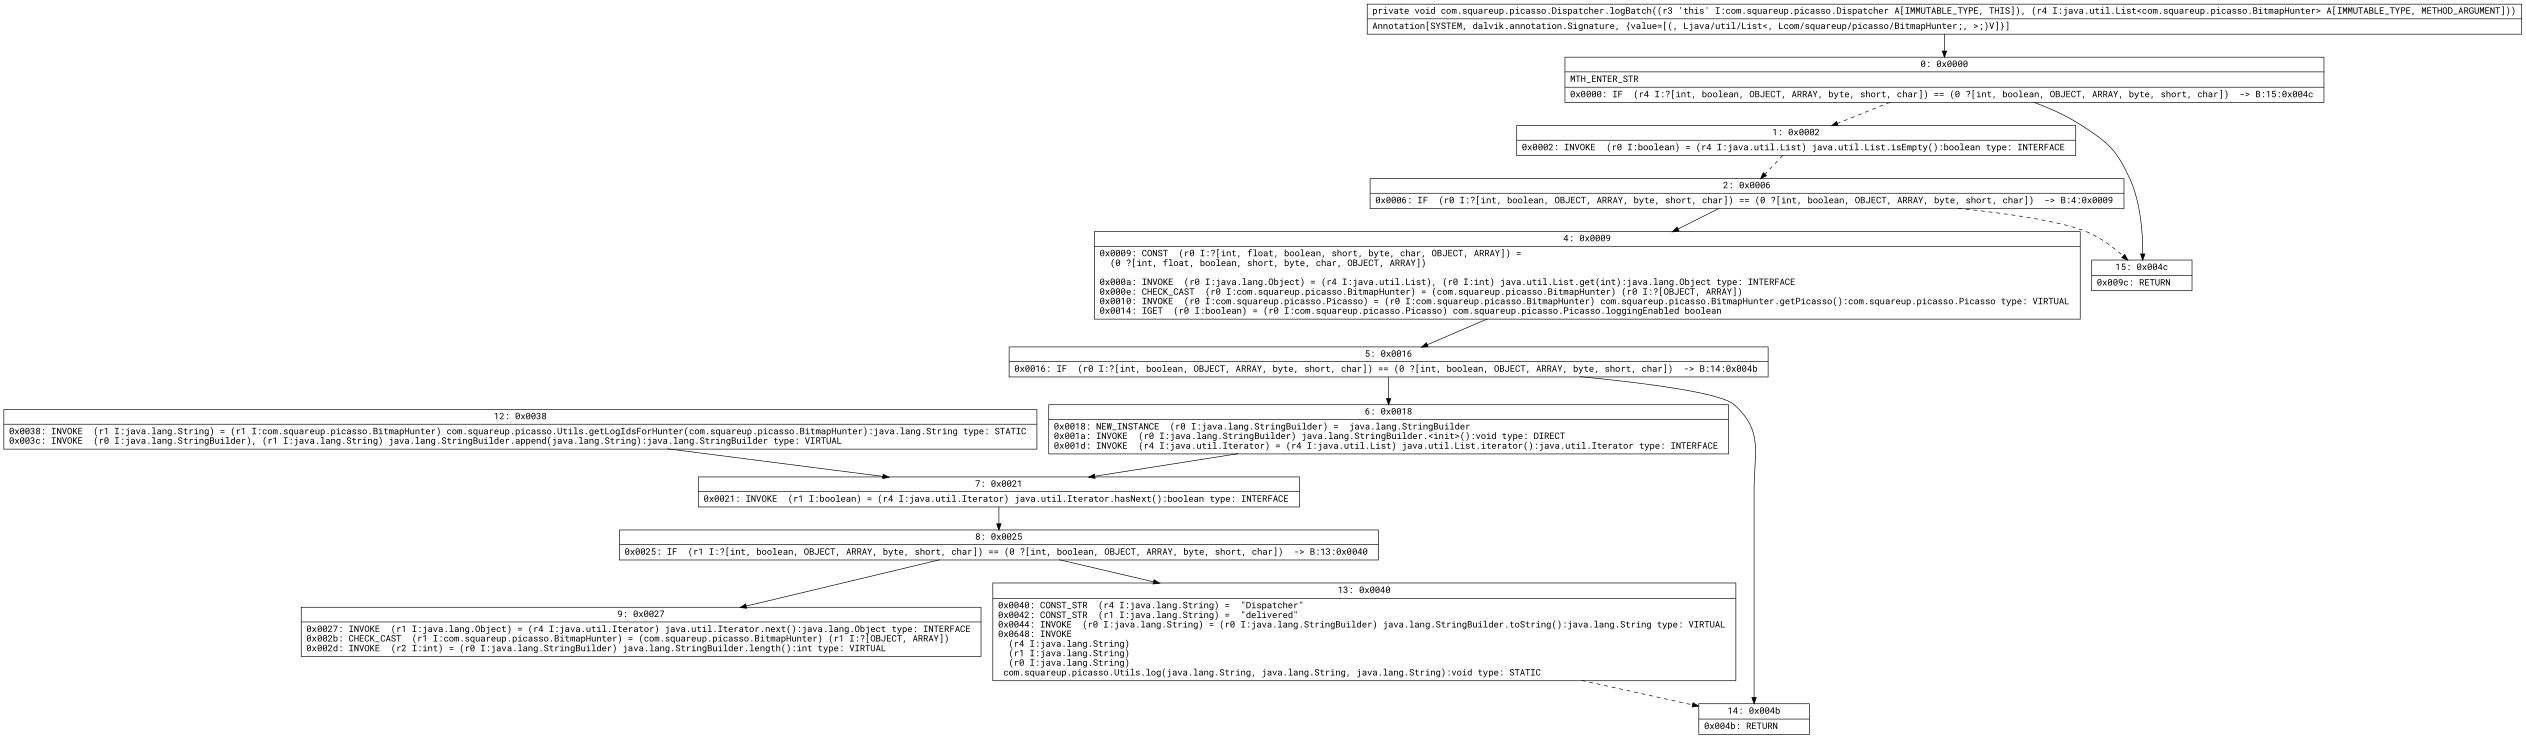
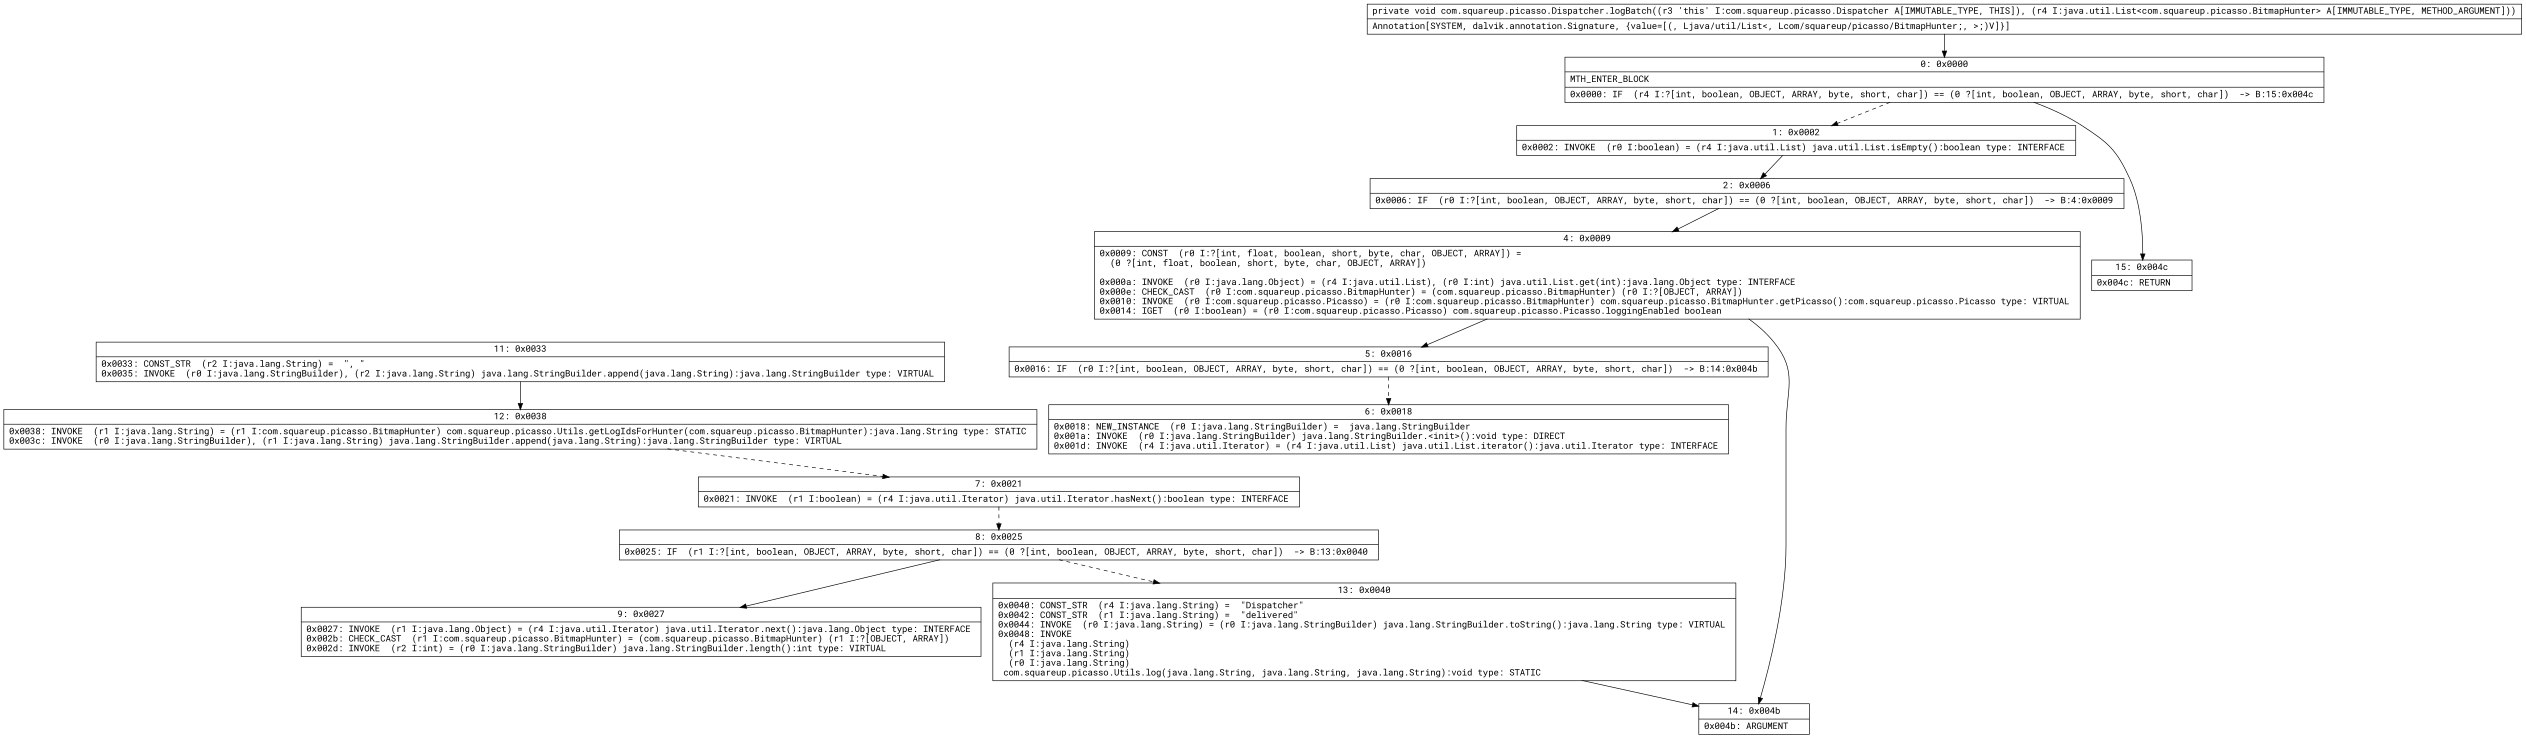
(1605, 79) -> (1610, 79)
(1774, 165) -> (1774, 165)
(2045, 220) -> none
(2142, 283) -> (2142, 283)
none -> (520, 362)
(1389, 388) -> (1389, 388)
(775, 463) -> (775, 463)
(1167, 465) -> none
(1755, 469) -> (1786, 502)
(999, 515) -> (999, 515)
(1106, 571) -> (1106, 571)
(1040, 634) -> (1040, 634)
(1637, 693) -> (1637, 693)
(1749, 726) -> (1754, 726)
